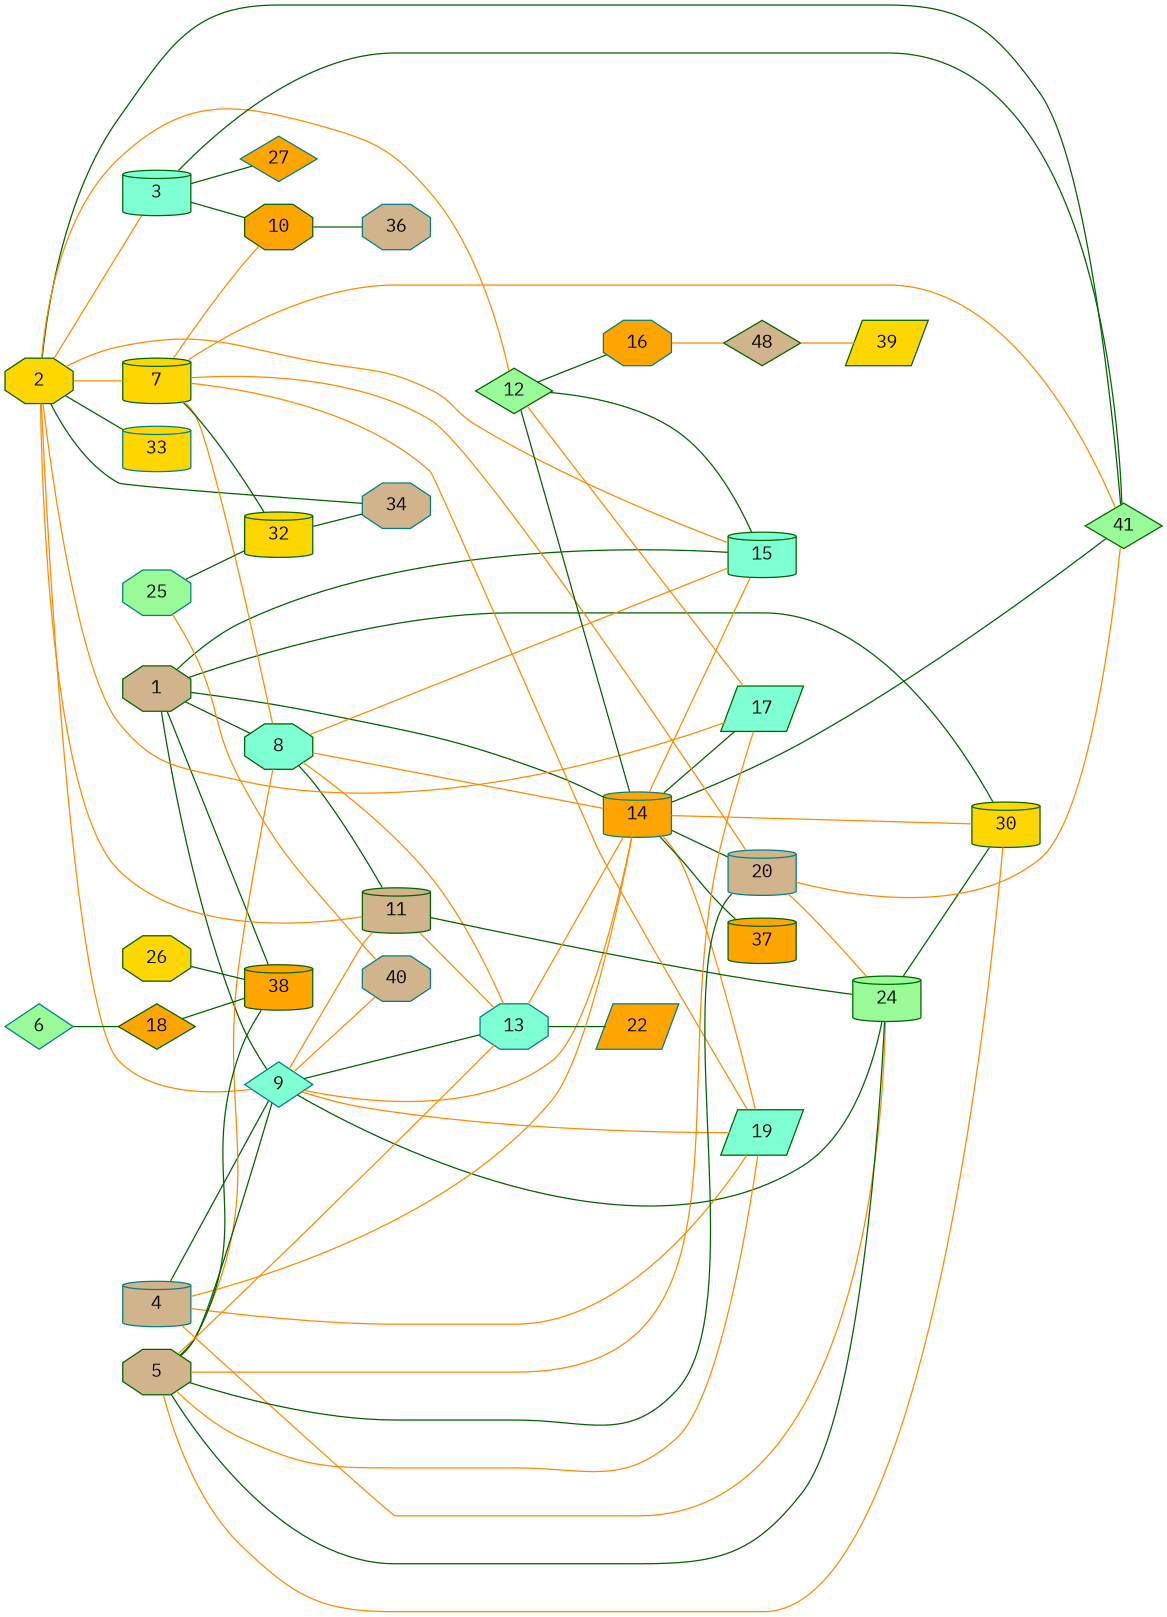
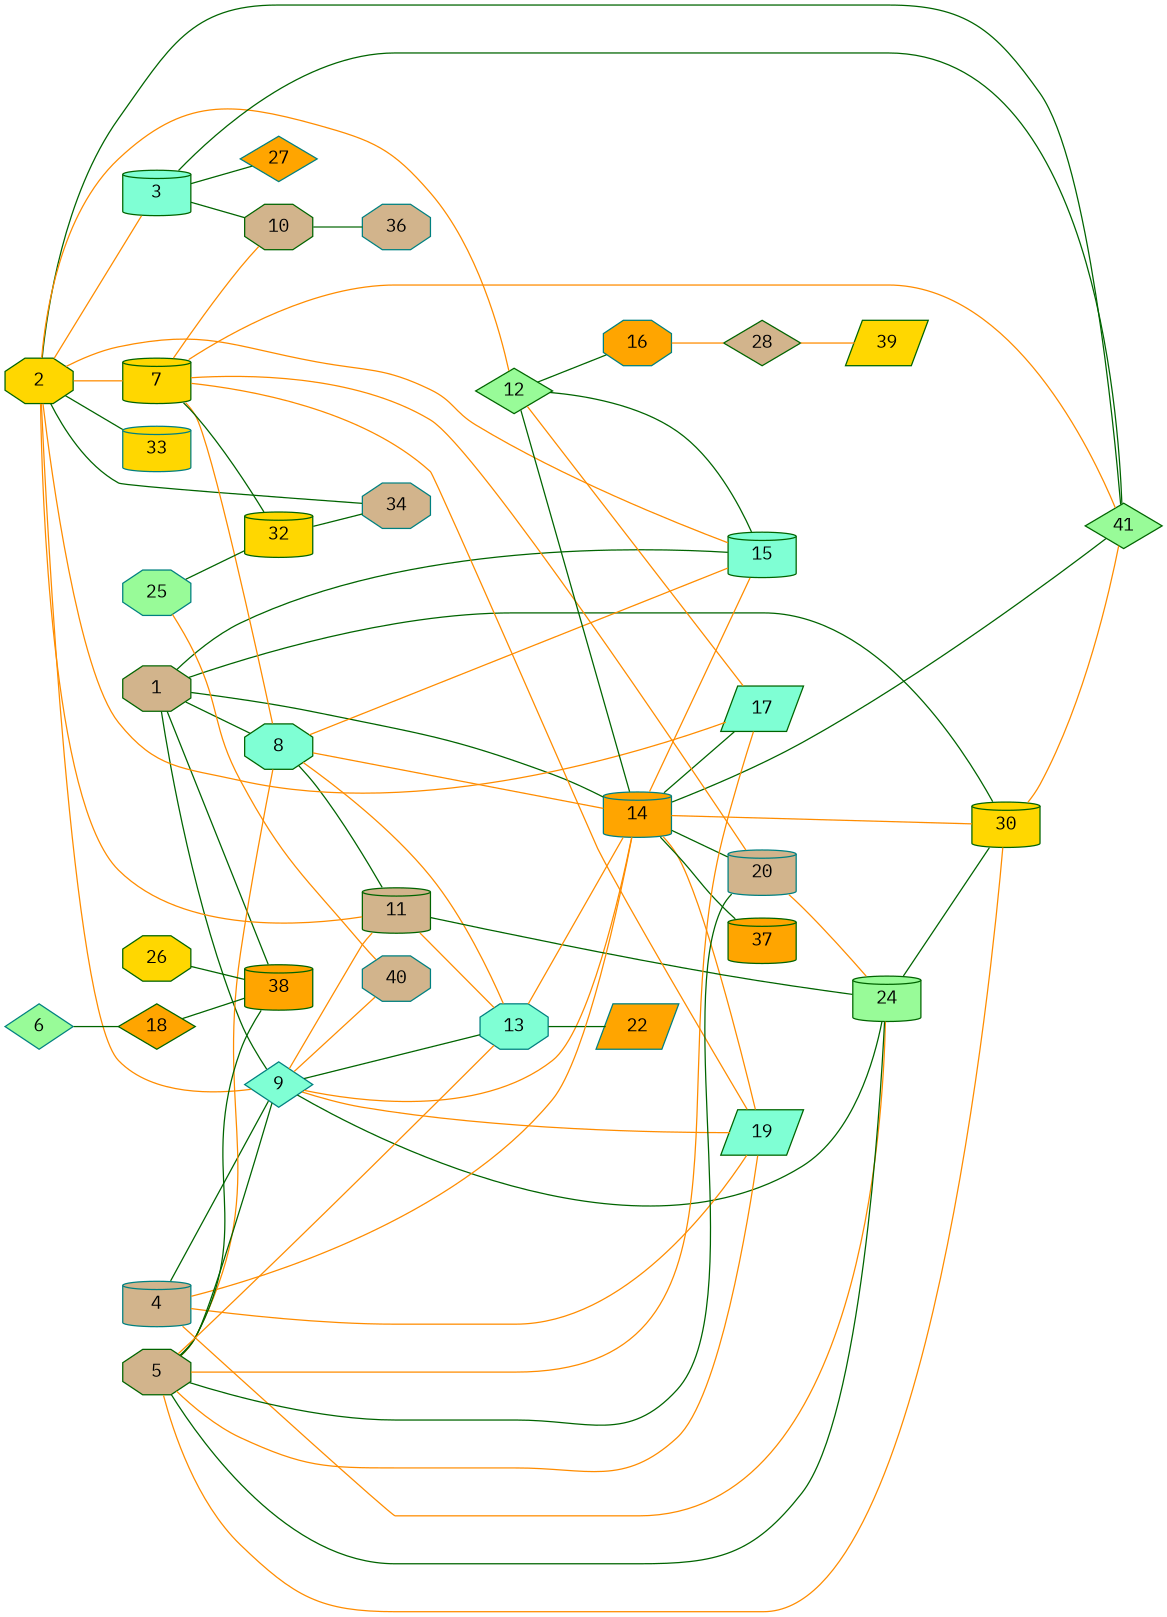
(279, 227) -> (279, 227)
(762, 343) -> (762, 343)
(1061, 829) -> (1084, 678)
